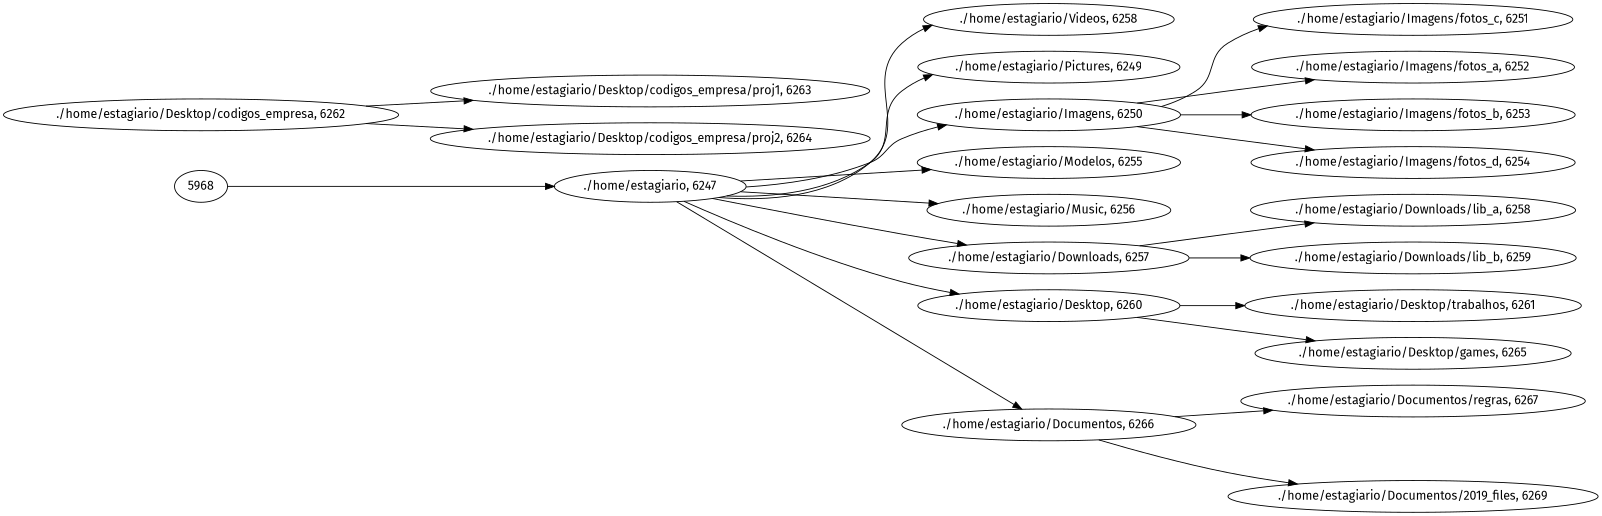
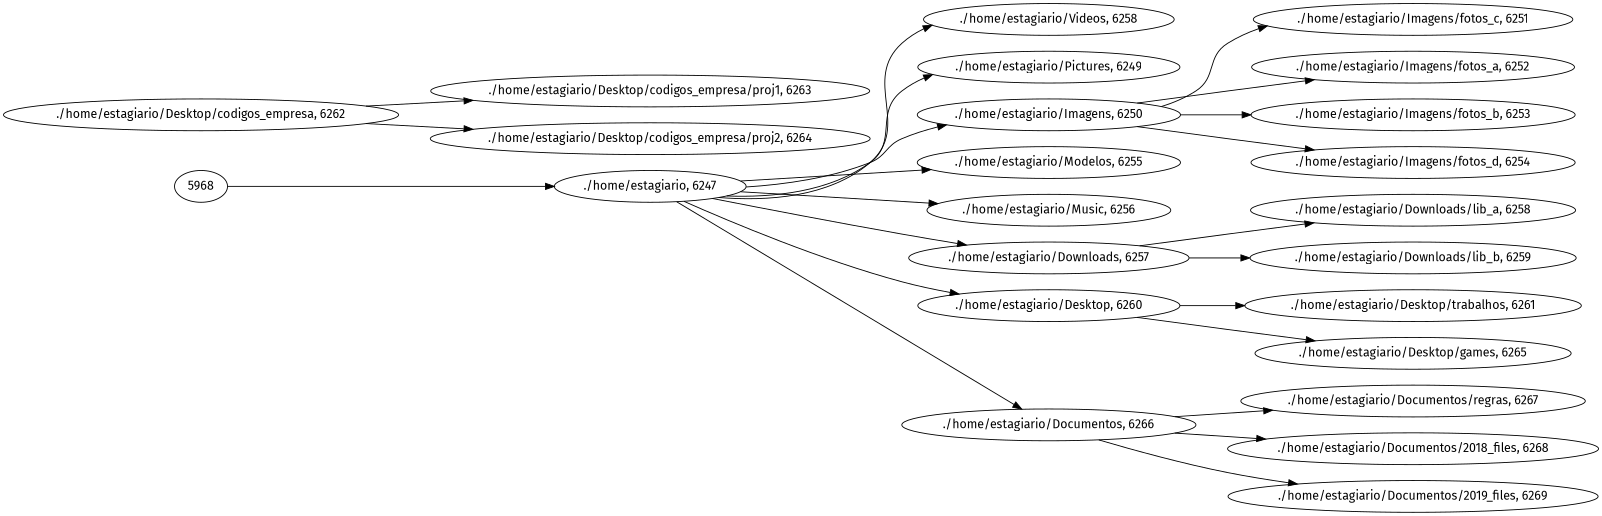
none -> (1413, 449)
